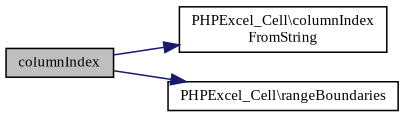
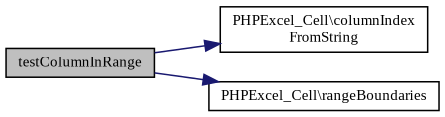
(60, 63) -> (80, 63)
